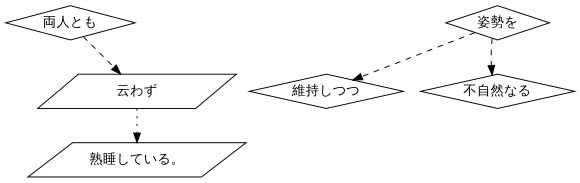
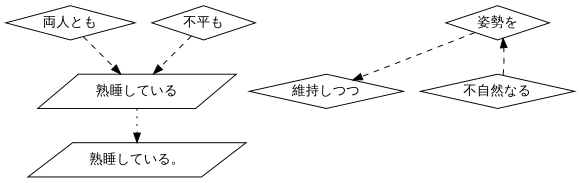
none -> (204, 23)
(491, 52) -> (504, 61)
(137, 91) -> (137, 91)
